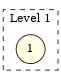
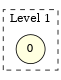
(31, 49) -> (31, 49)
